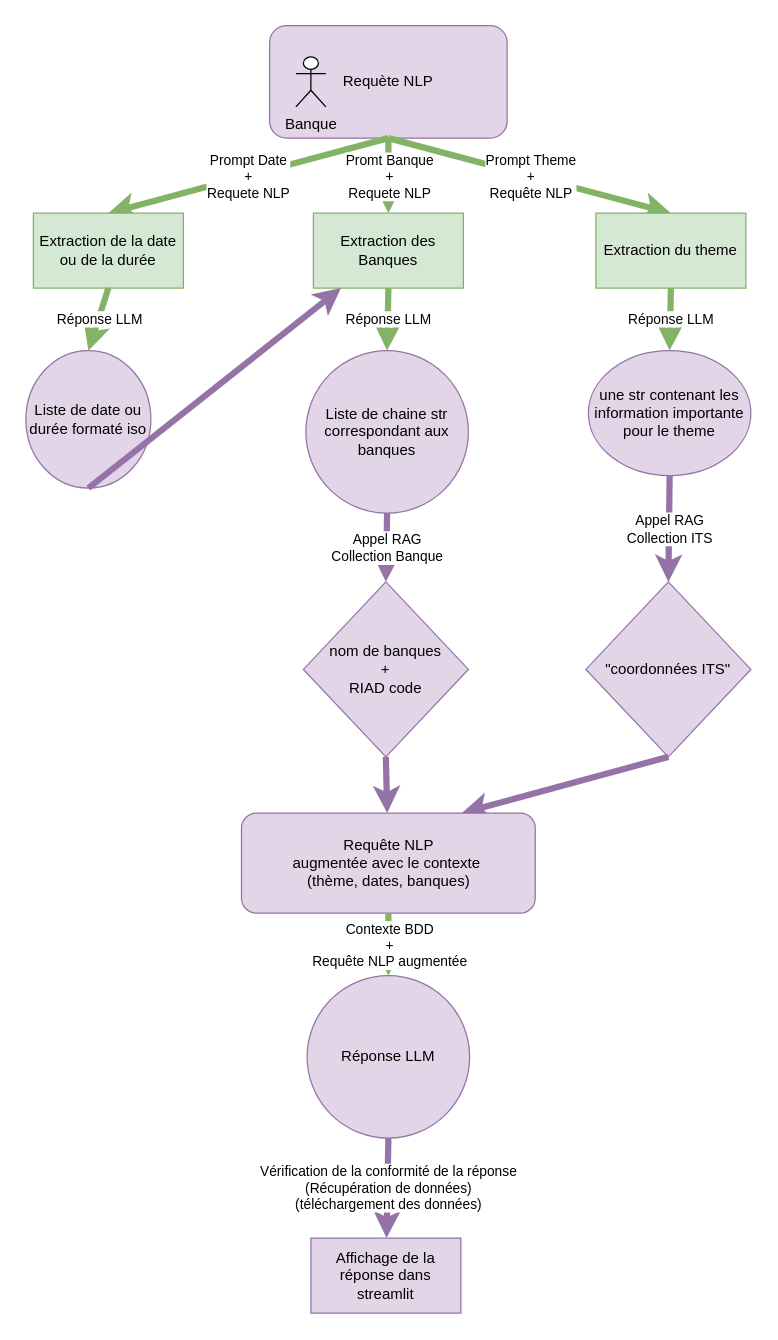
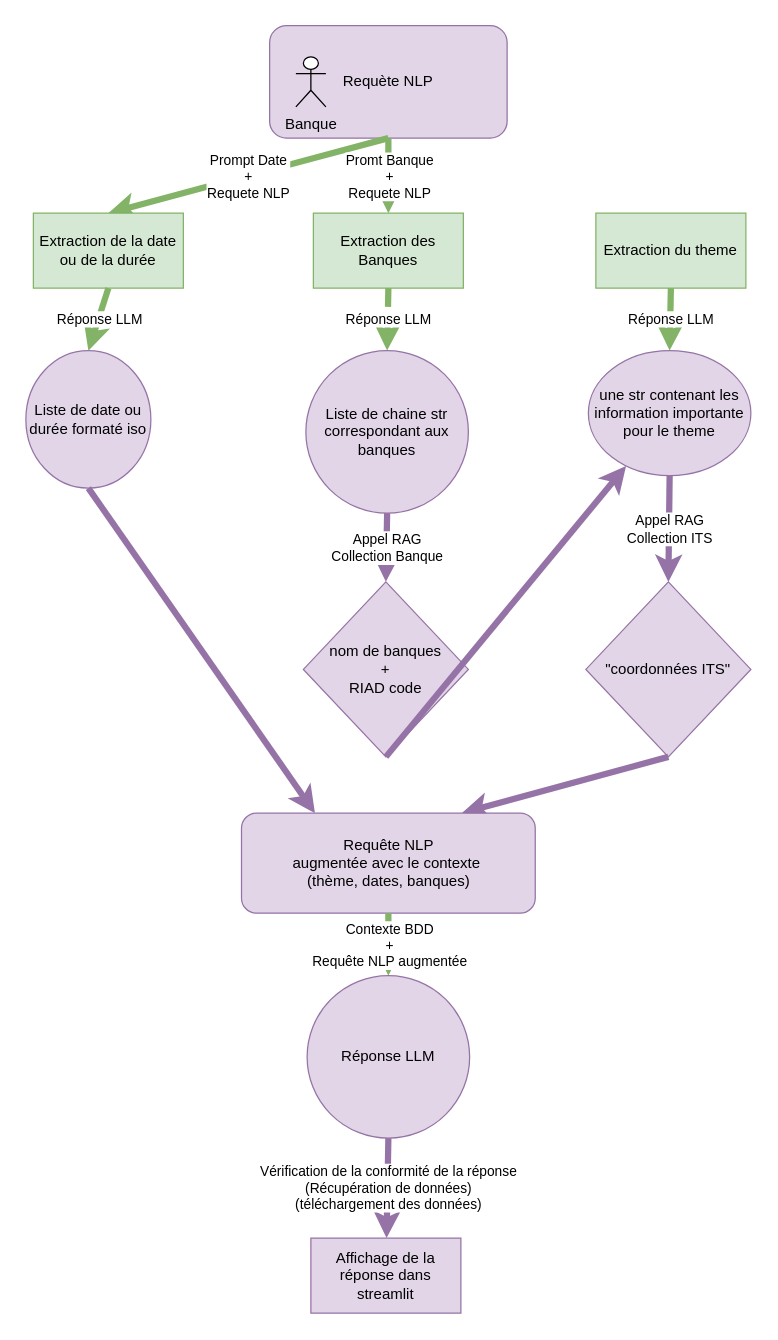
(442, 153) -> none
(388, 308) -> (388, 308)
(208, 393) -> (196, 644)
(386, 776) -> (500, 618)
